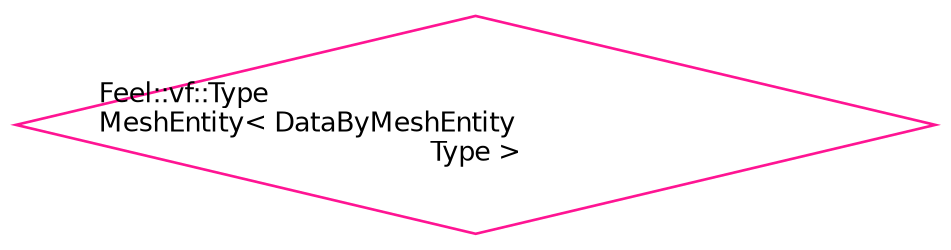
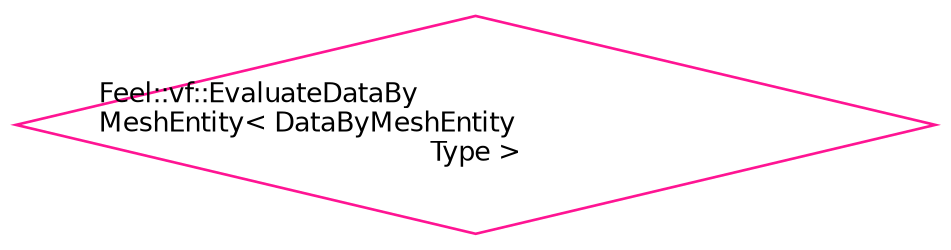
(476, 125) -> (476, 125)
